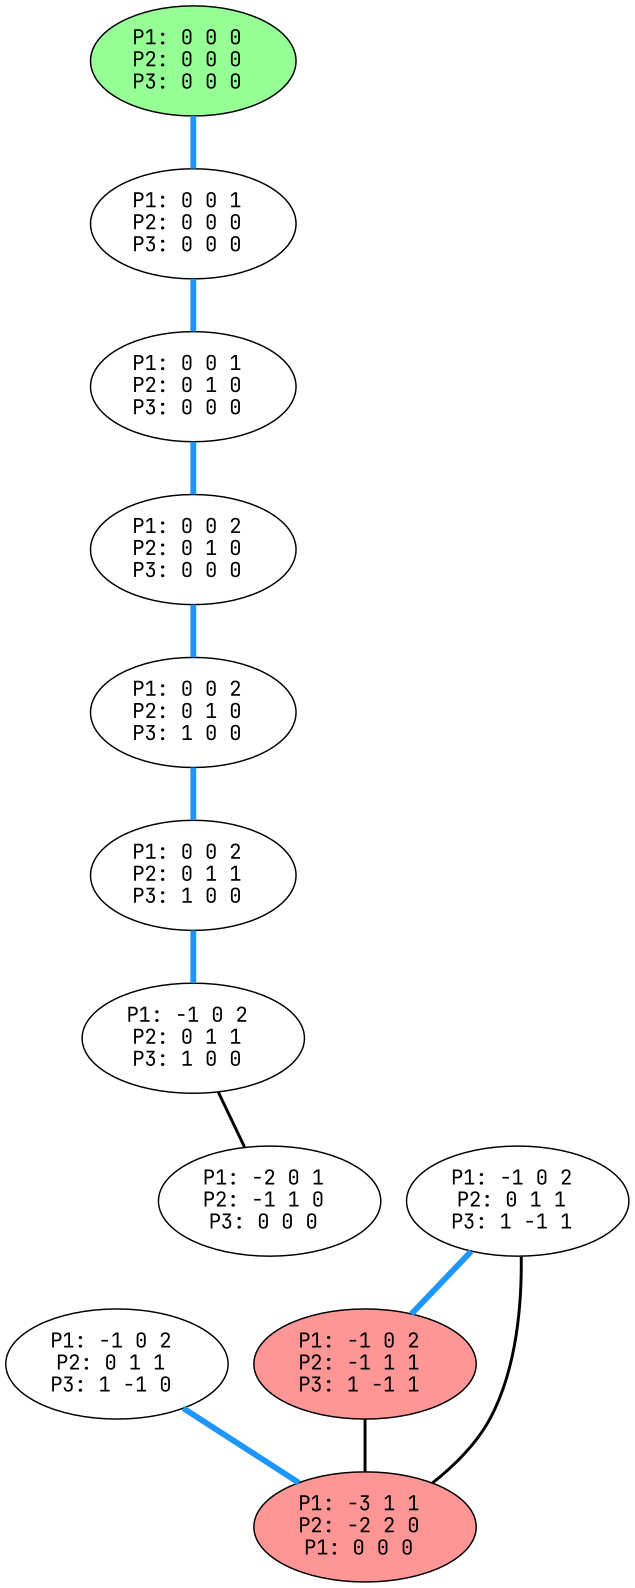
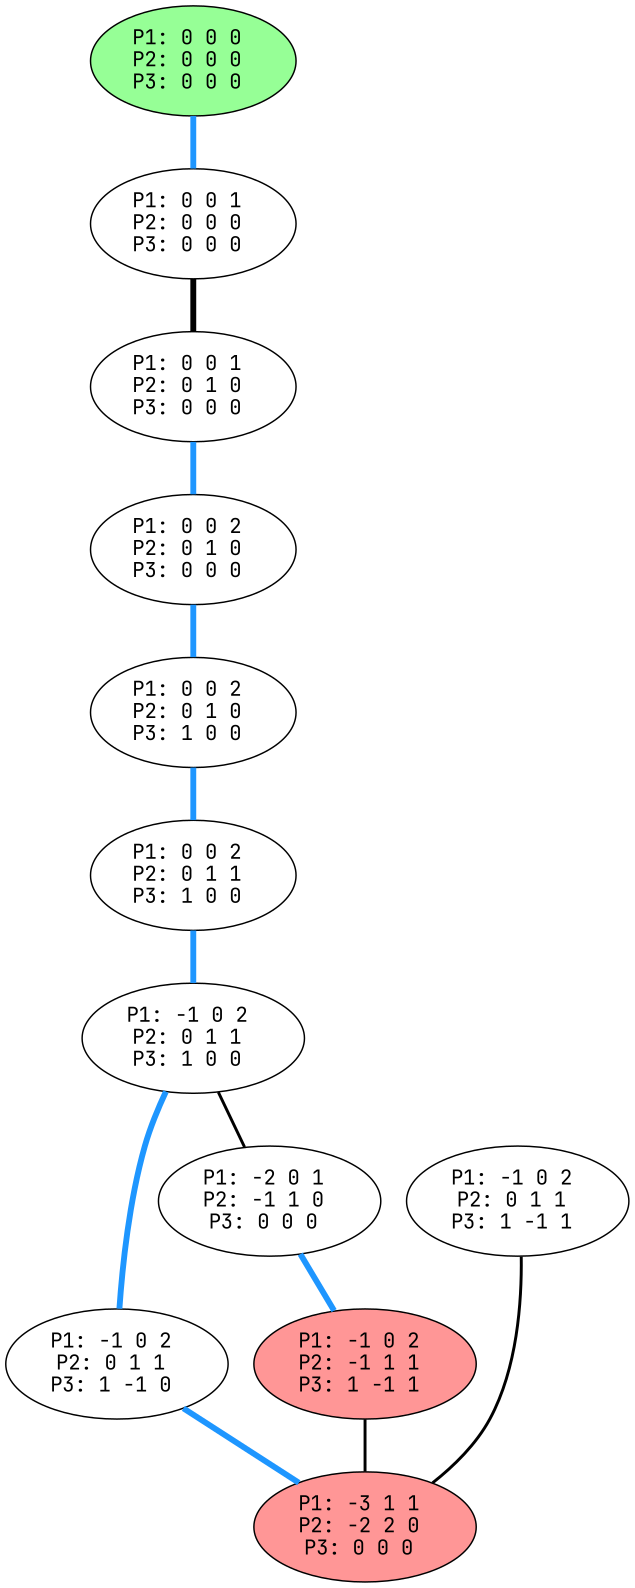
(193, 305) -> (193, 305)
none -> (133, 1198)
(441, 1283) -> (317, 1282)
(365, 1527) -> (365, 1527)
